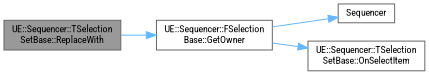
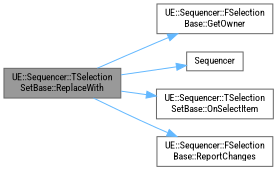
(300, 23) -> (149, 71)
(285, 45) -> (134, 93)
none -> (215, 152)
